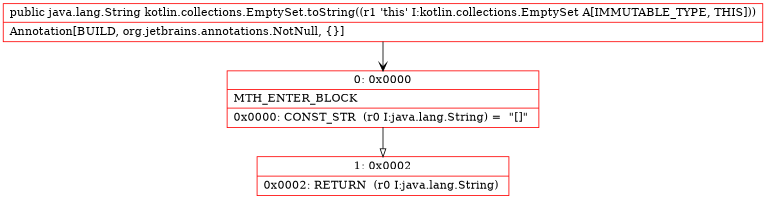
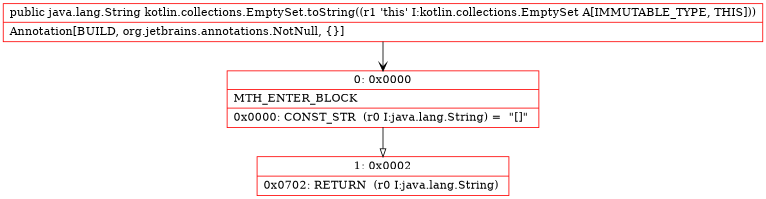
(383, 185) -> (383, 185)
